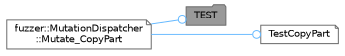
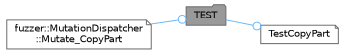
(202, 34) -> (240, 23)
